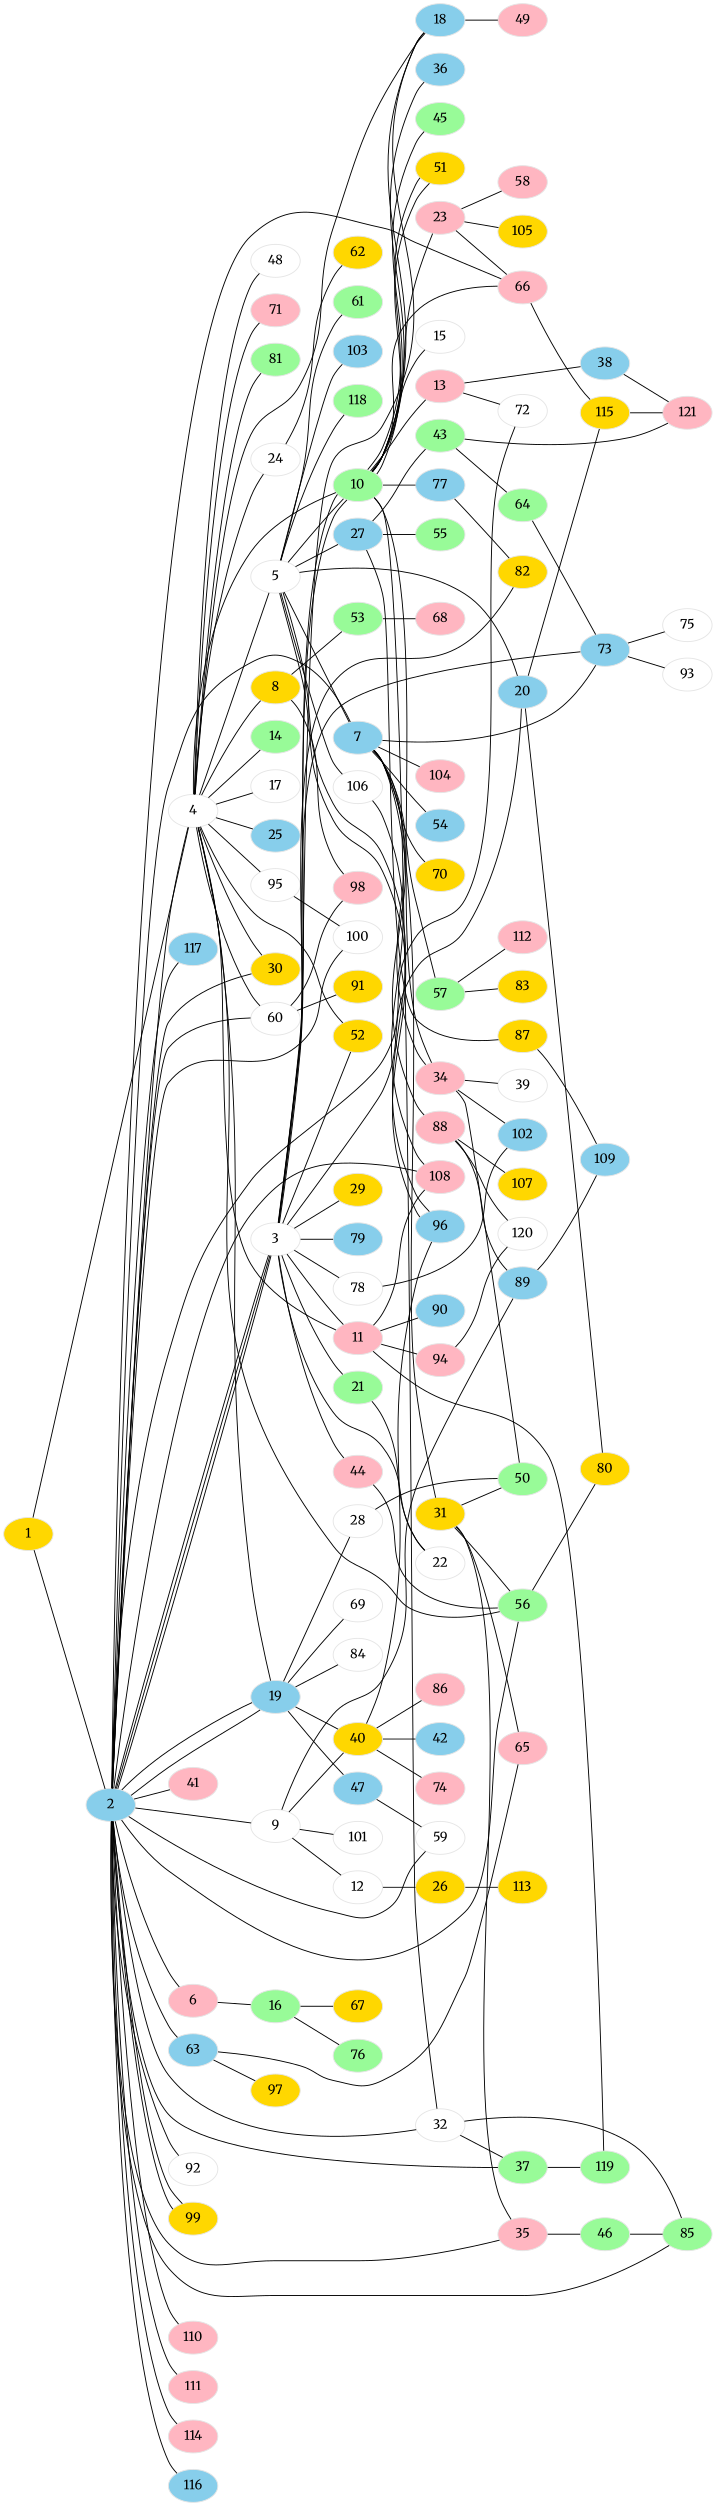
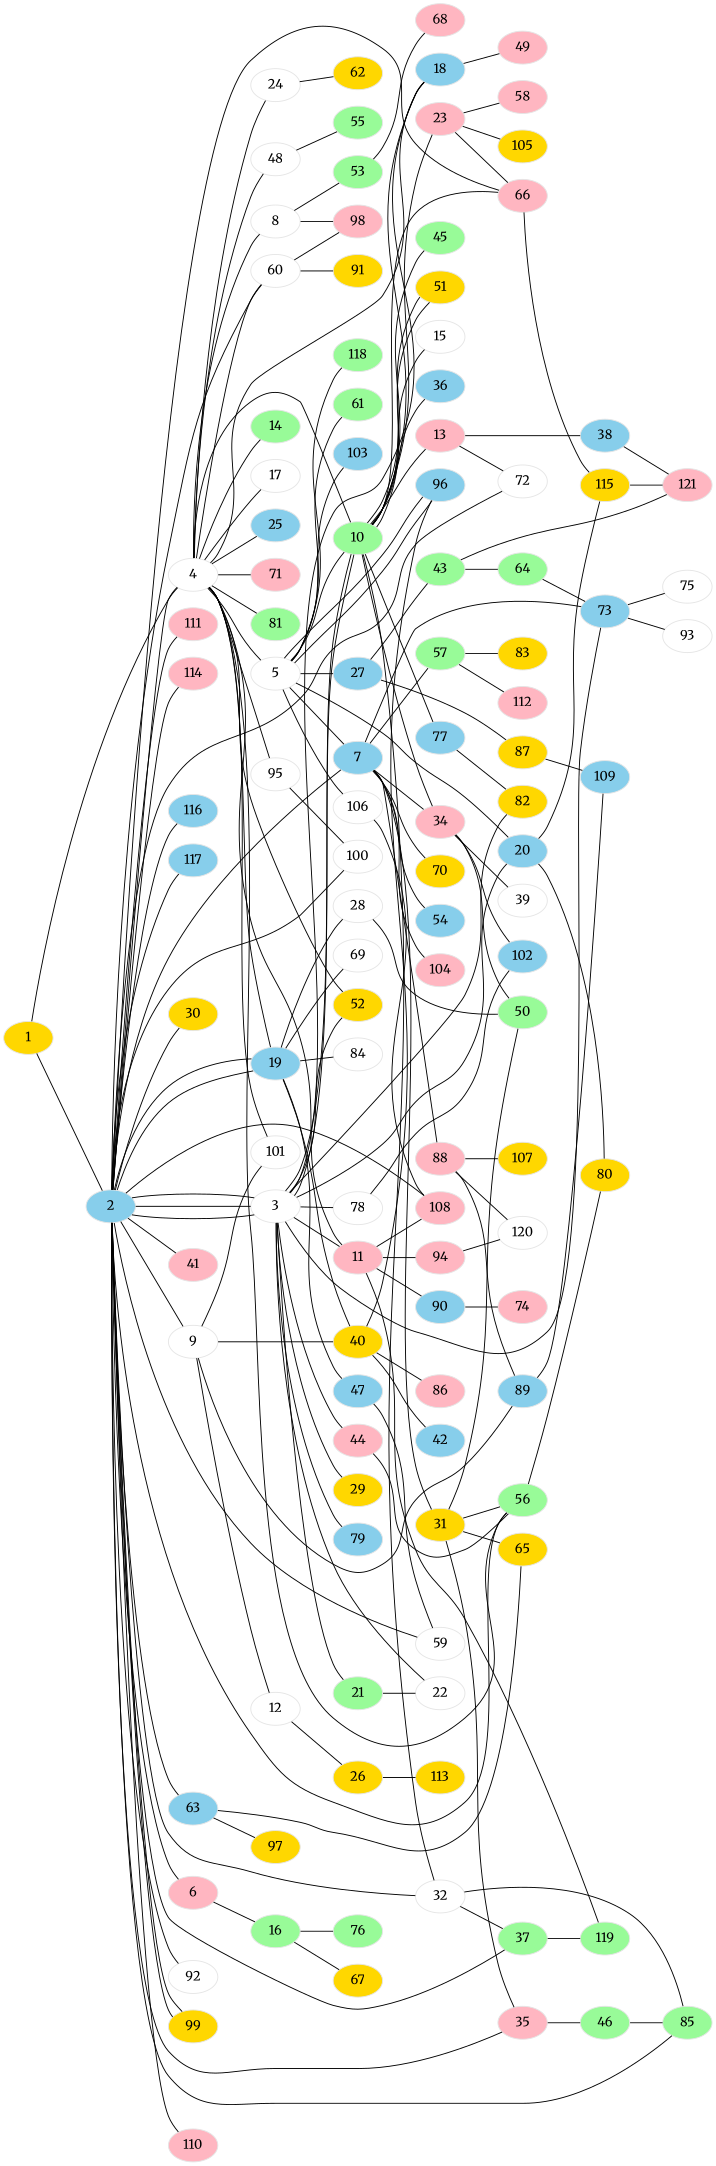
(399, 535) -> (317, 141)
(275, 687) -> (275, 221)
(226, 893) -> (242, 931)
(523, 1748) -> (523, 1550)
(399, 1764) -> (481, 1307)
